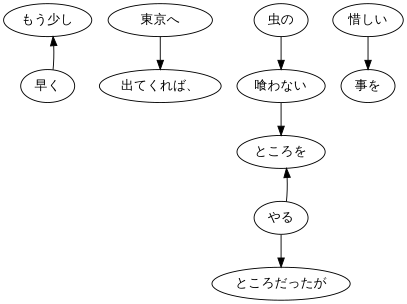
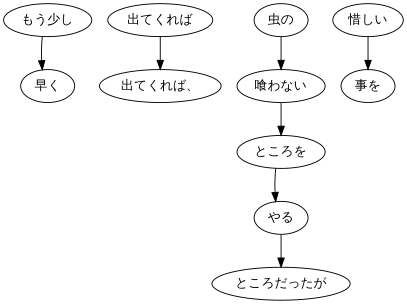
(160, 20) -> (160, 20)
(54, 58) -> (42, 48)
(287, 190) -> (275, 180)
